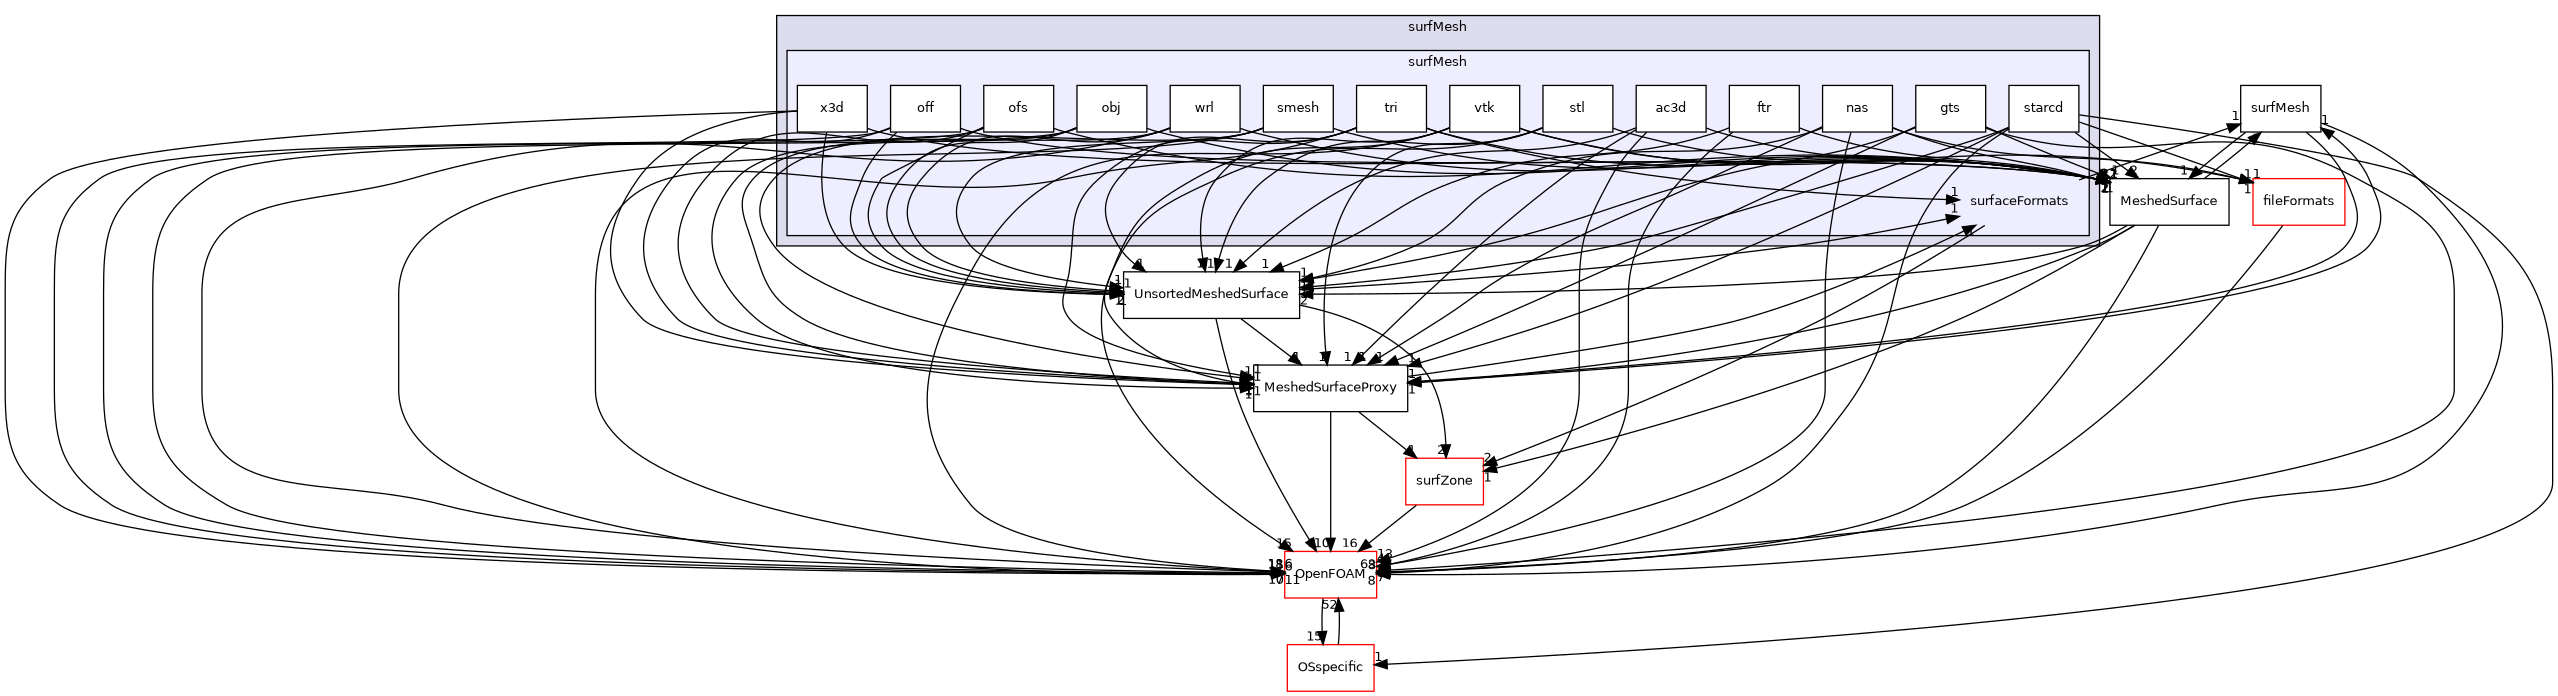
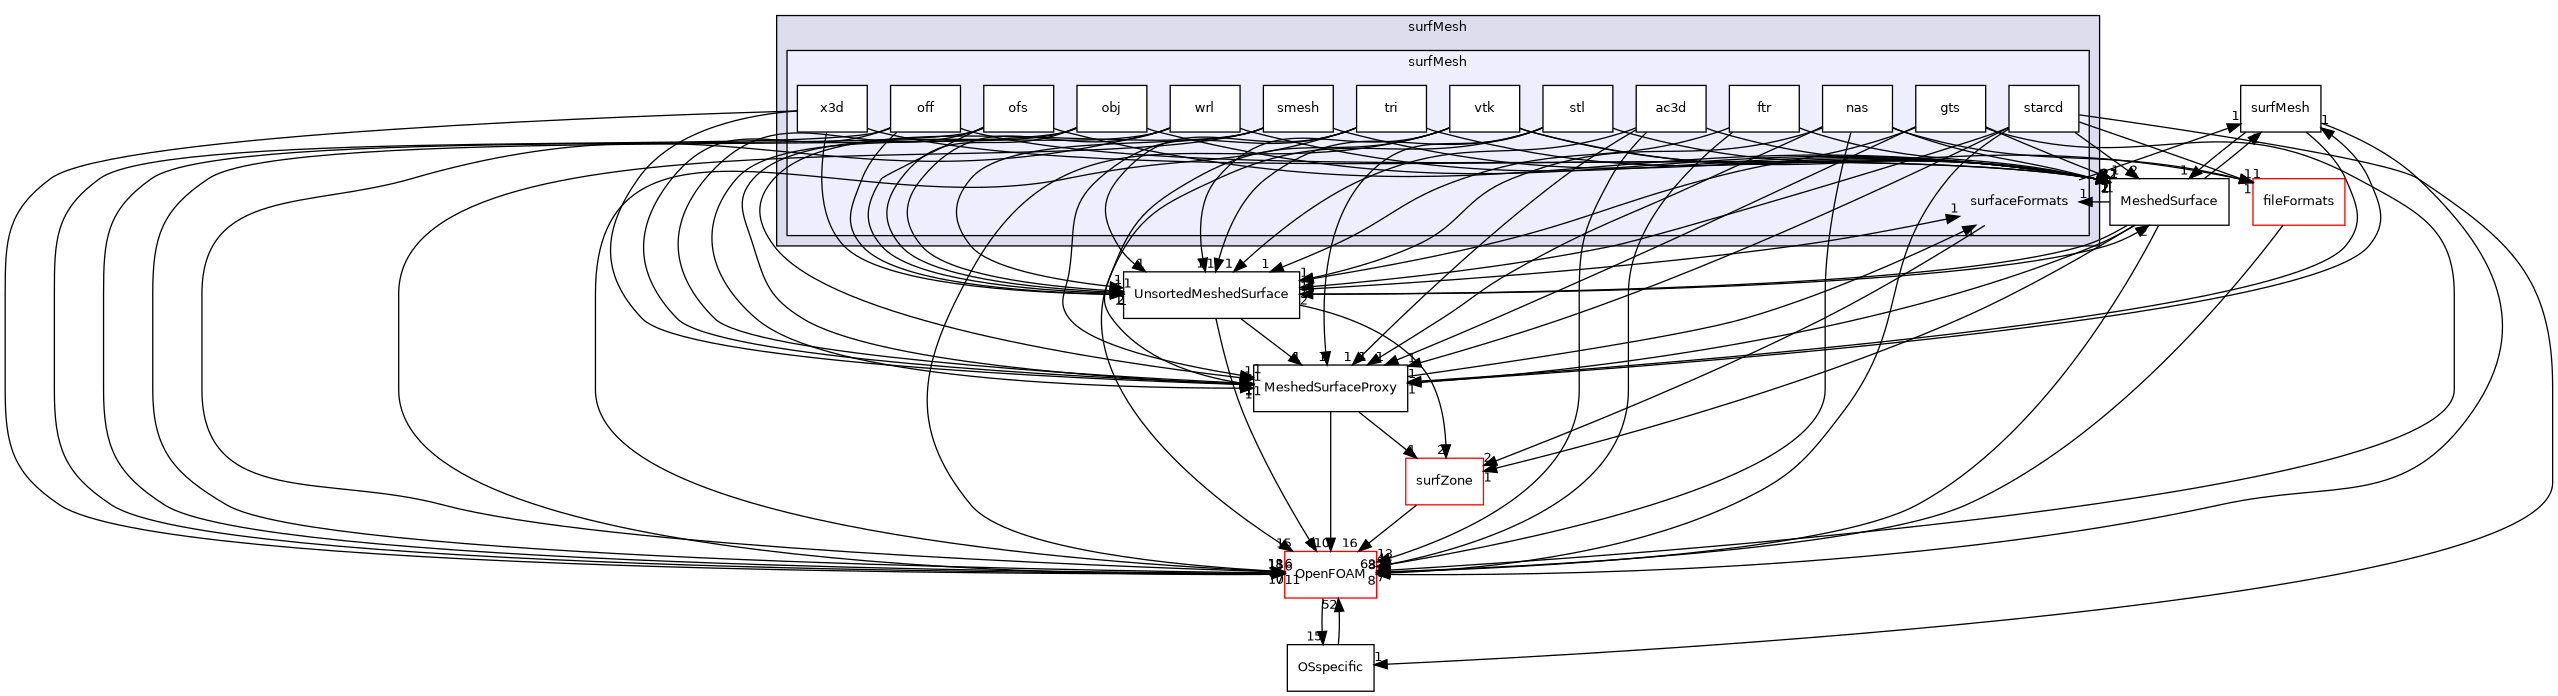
(1671, 178) -> (2101, 202)
none -> (1721, 286)
(1331, 668) -> (1331, 668)
